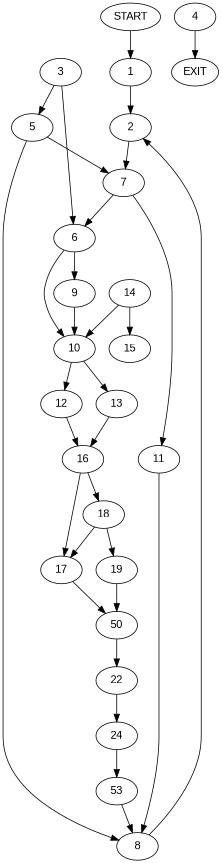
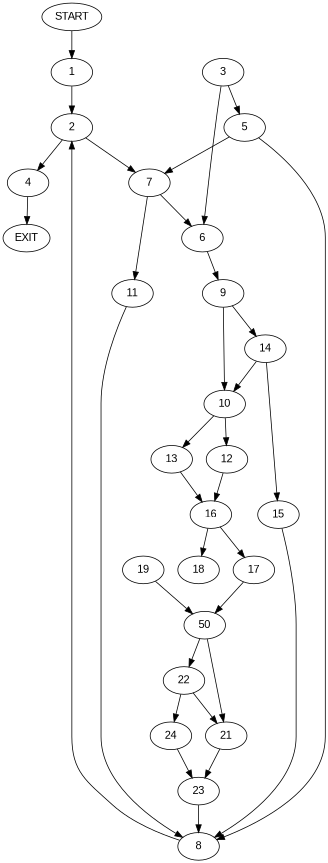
none -> (52, 152)
(44, 289) -> none
none -> (242, 318)
(109, 538) -> none
(85, 539) -> none
none -> (296, 696)
none -> (226, 736)
(117, 791) -> (199, 791)
